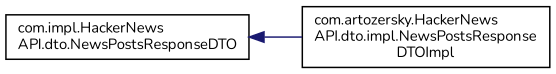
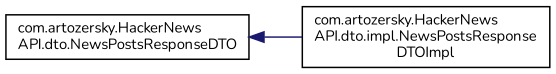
(127, 37) -> (127, 37)
